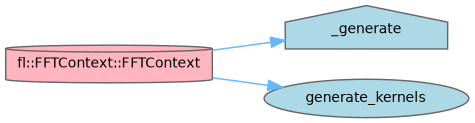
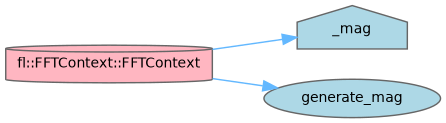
(366, 30) -> (352, 30)
(366, 98) -> (352, 98)
